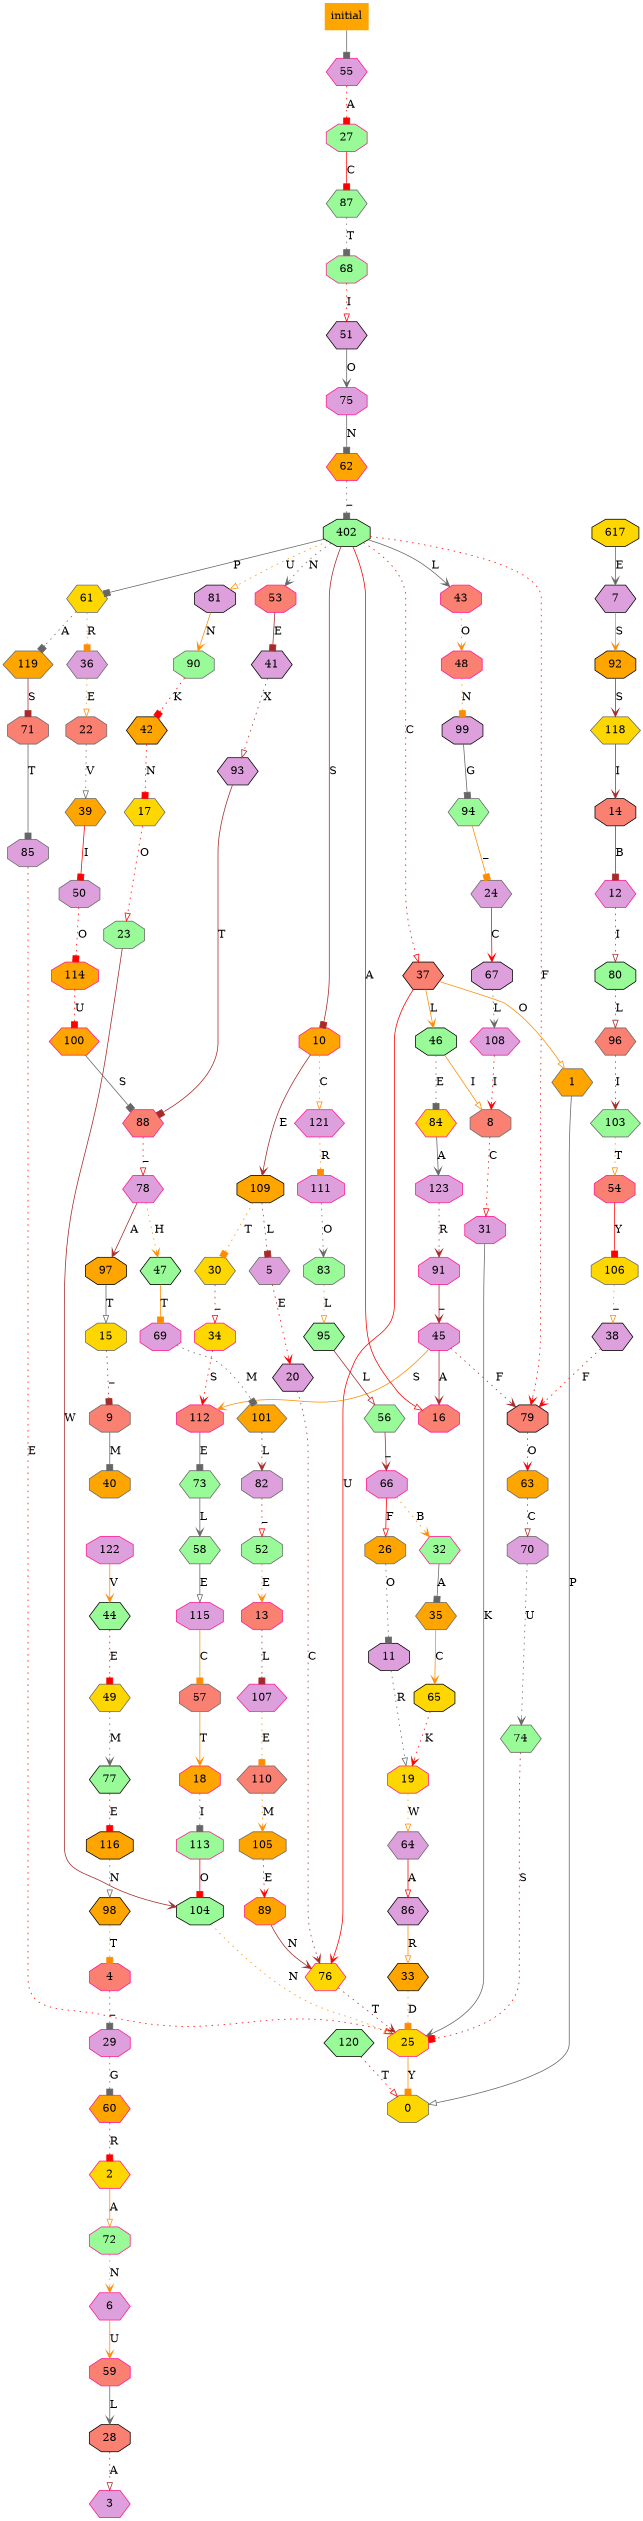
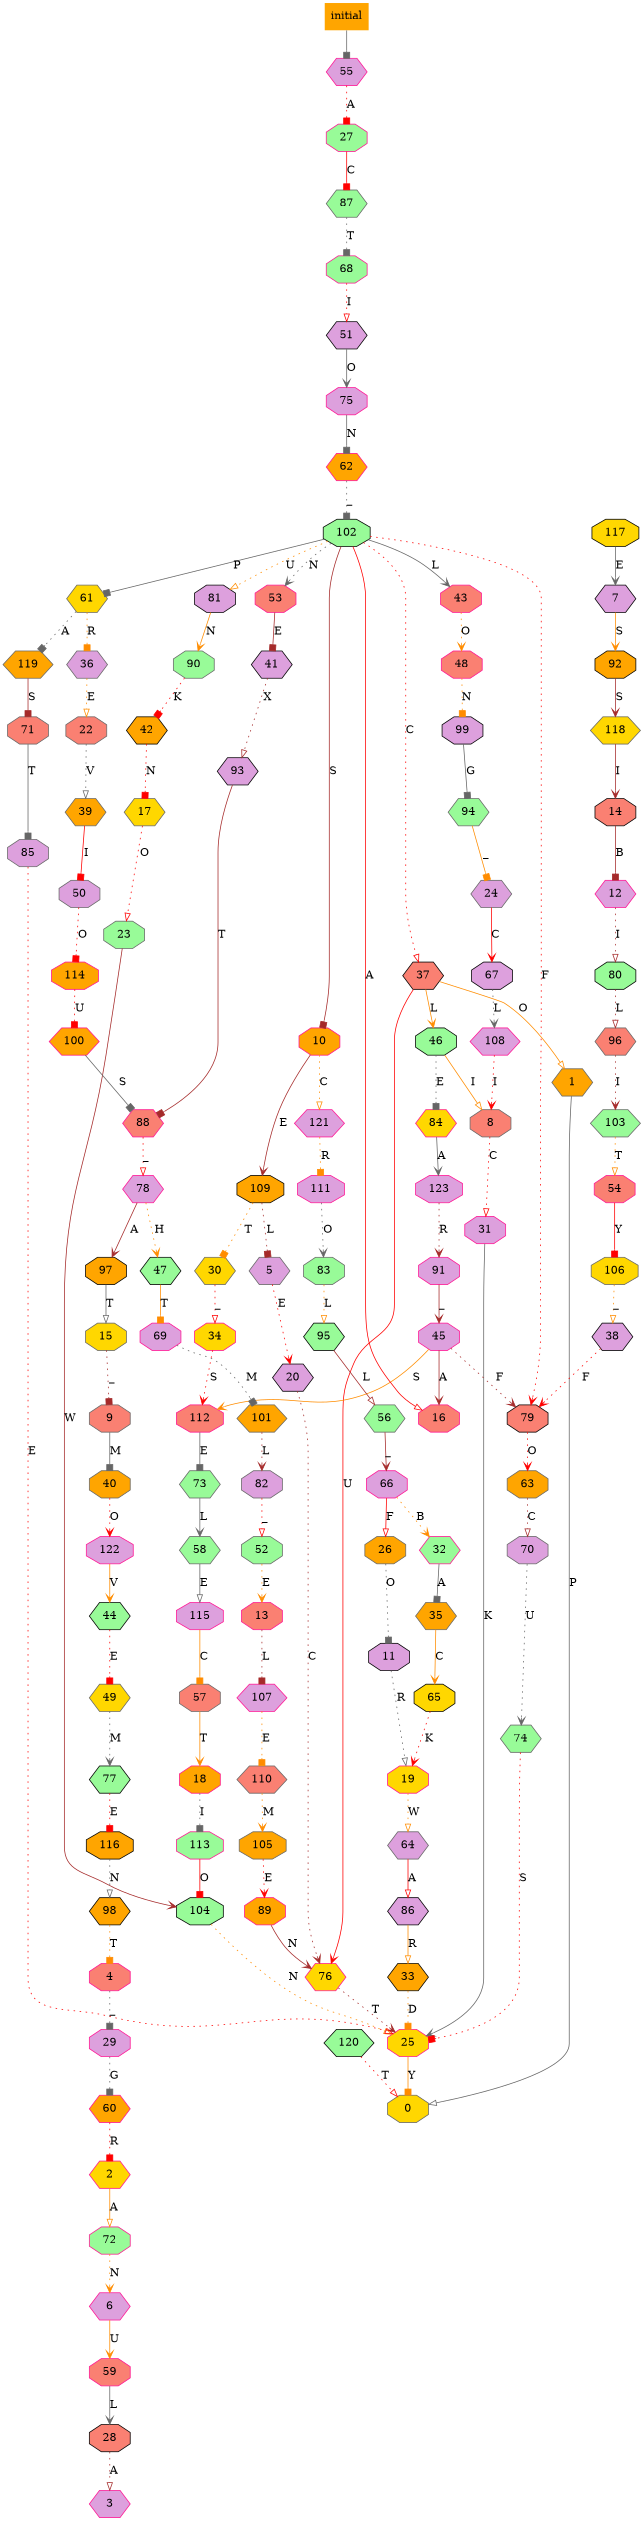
(347, 533) -> (347, 533)
(615, 533) -> (615, 533)
none -> (110, 1514)
